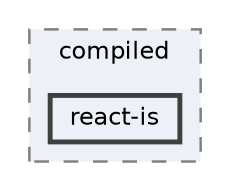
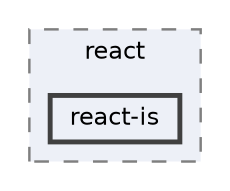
(115, 53) -> (115, 53)
